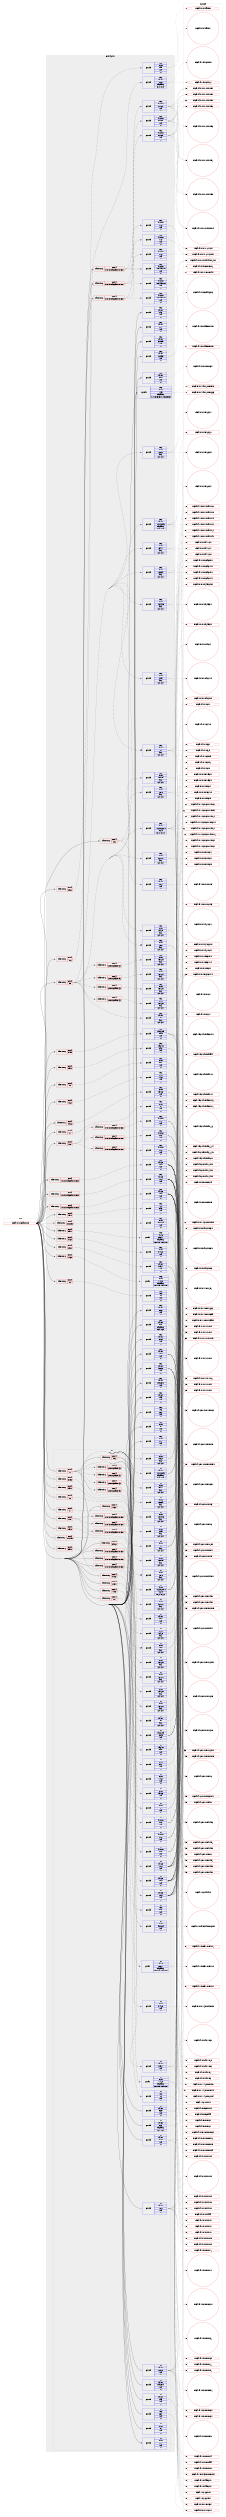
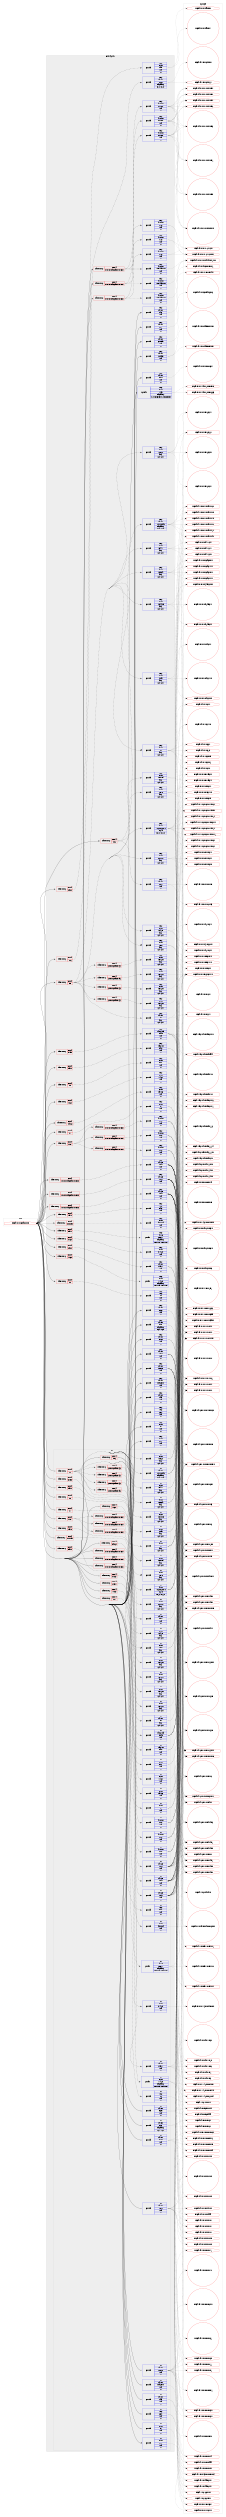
(203, 2202) -> none
